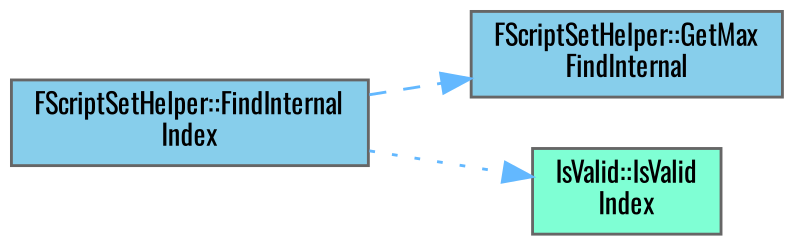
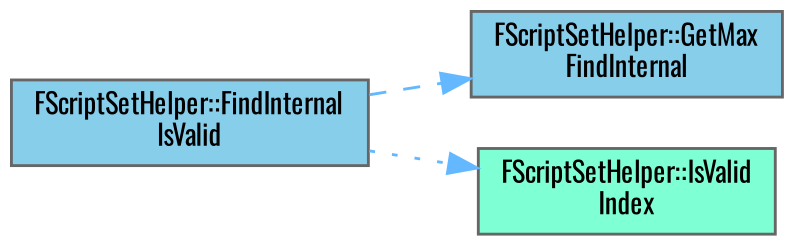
(190, 123) -> (190, 123)
(627, 191) -> (627, 191)
